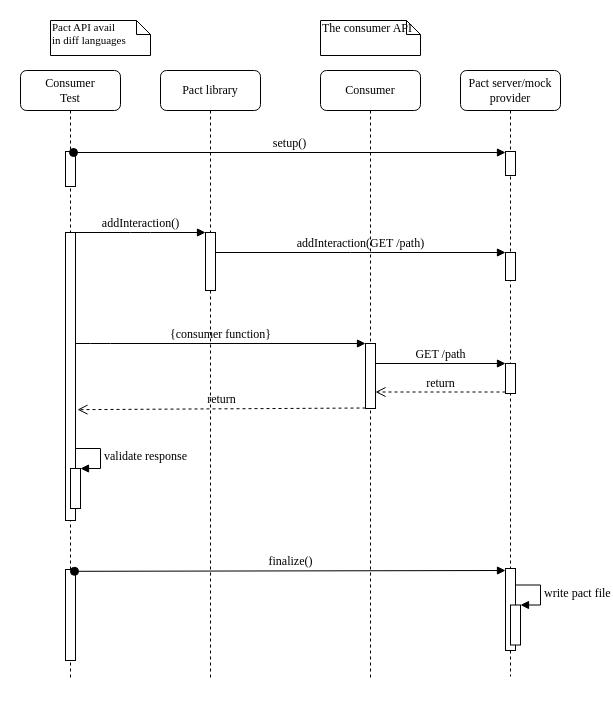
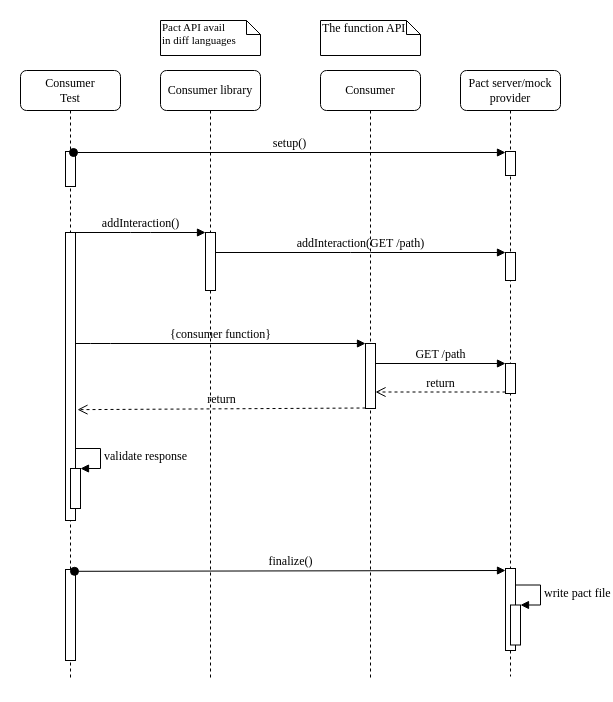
(372, 36) -> (372, 36)
(101, 38) -> (211, 38)
(211, 91) -> (211, 91)
